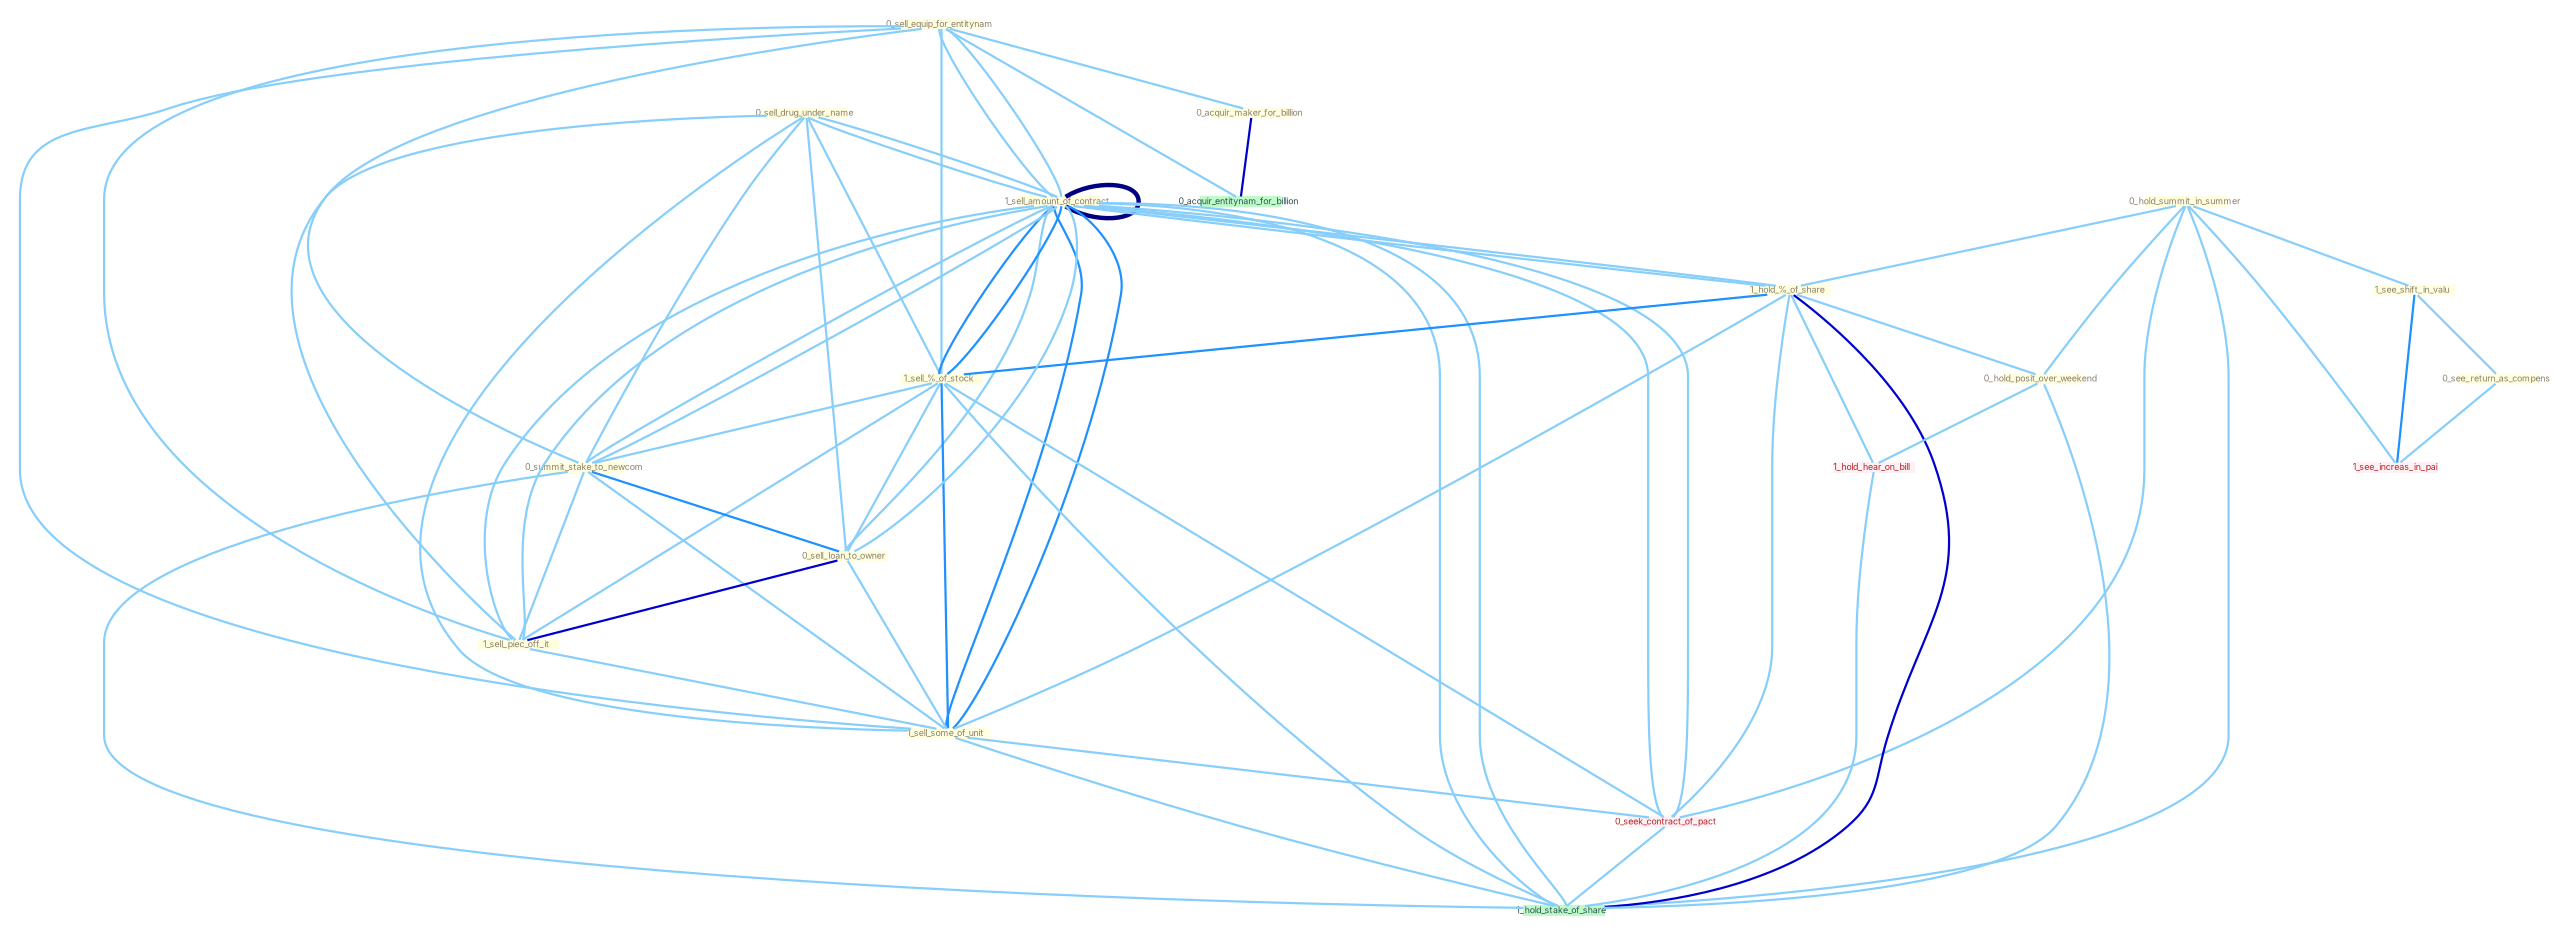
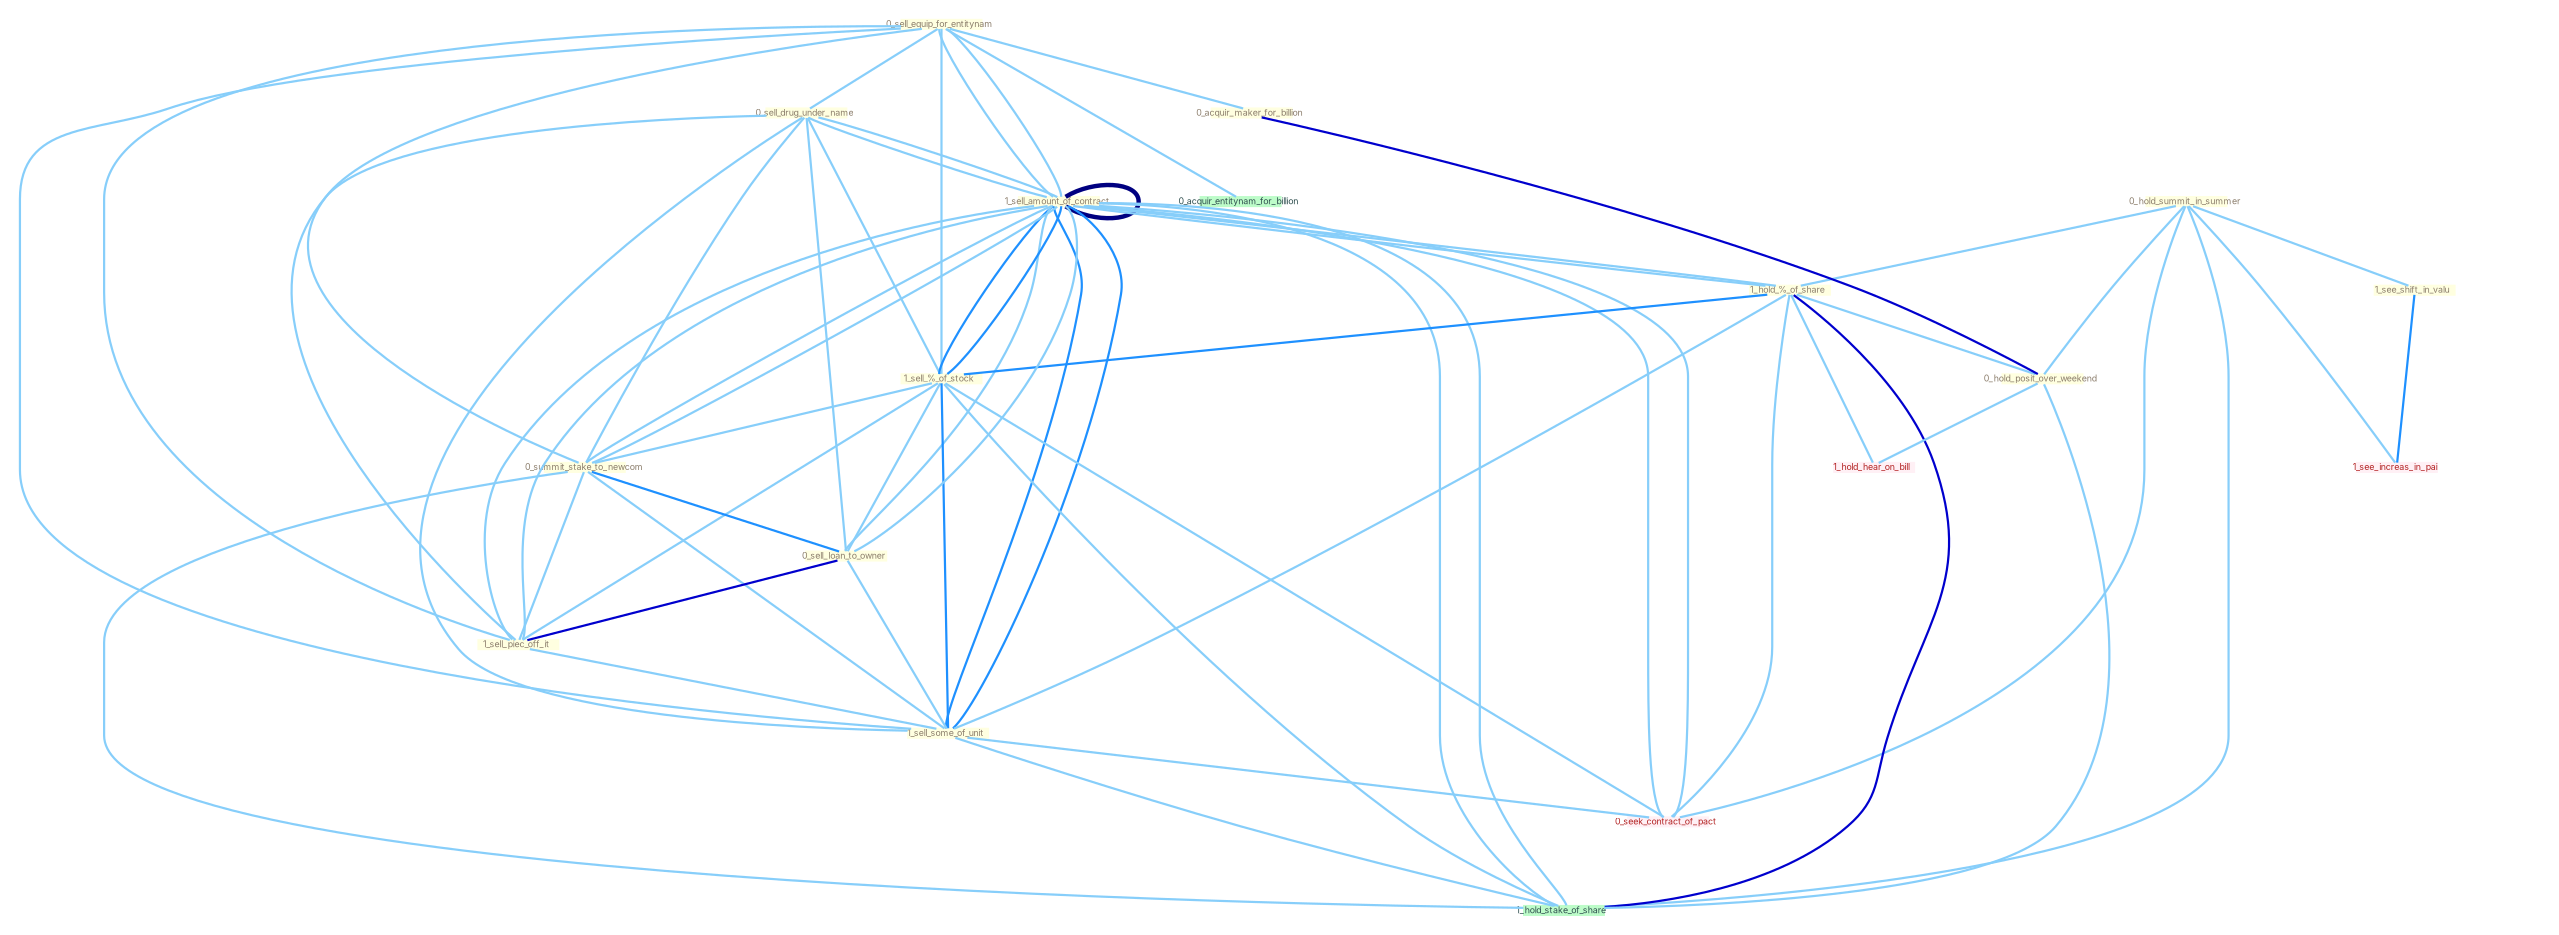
none -> (874, 69)
(1246, 157) -> (1658, 222)
(2499, 379) -> none
(1841, 789) -> none
(1616, 866) -> none
